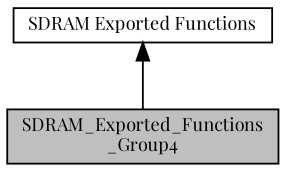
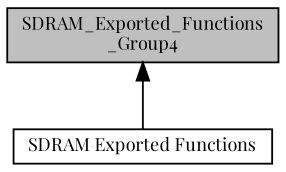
(143, 85) -> (143, 105)
